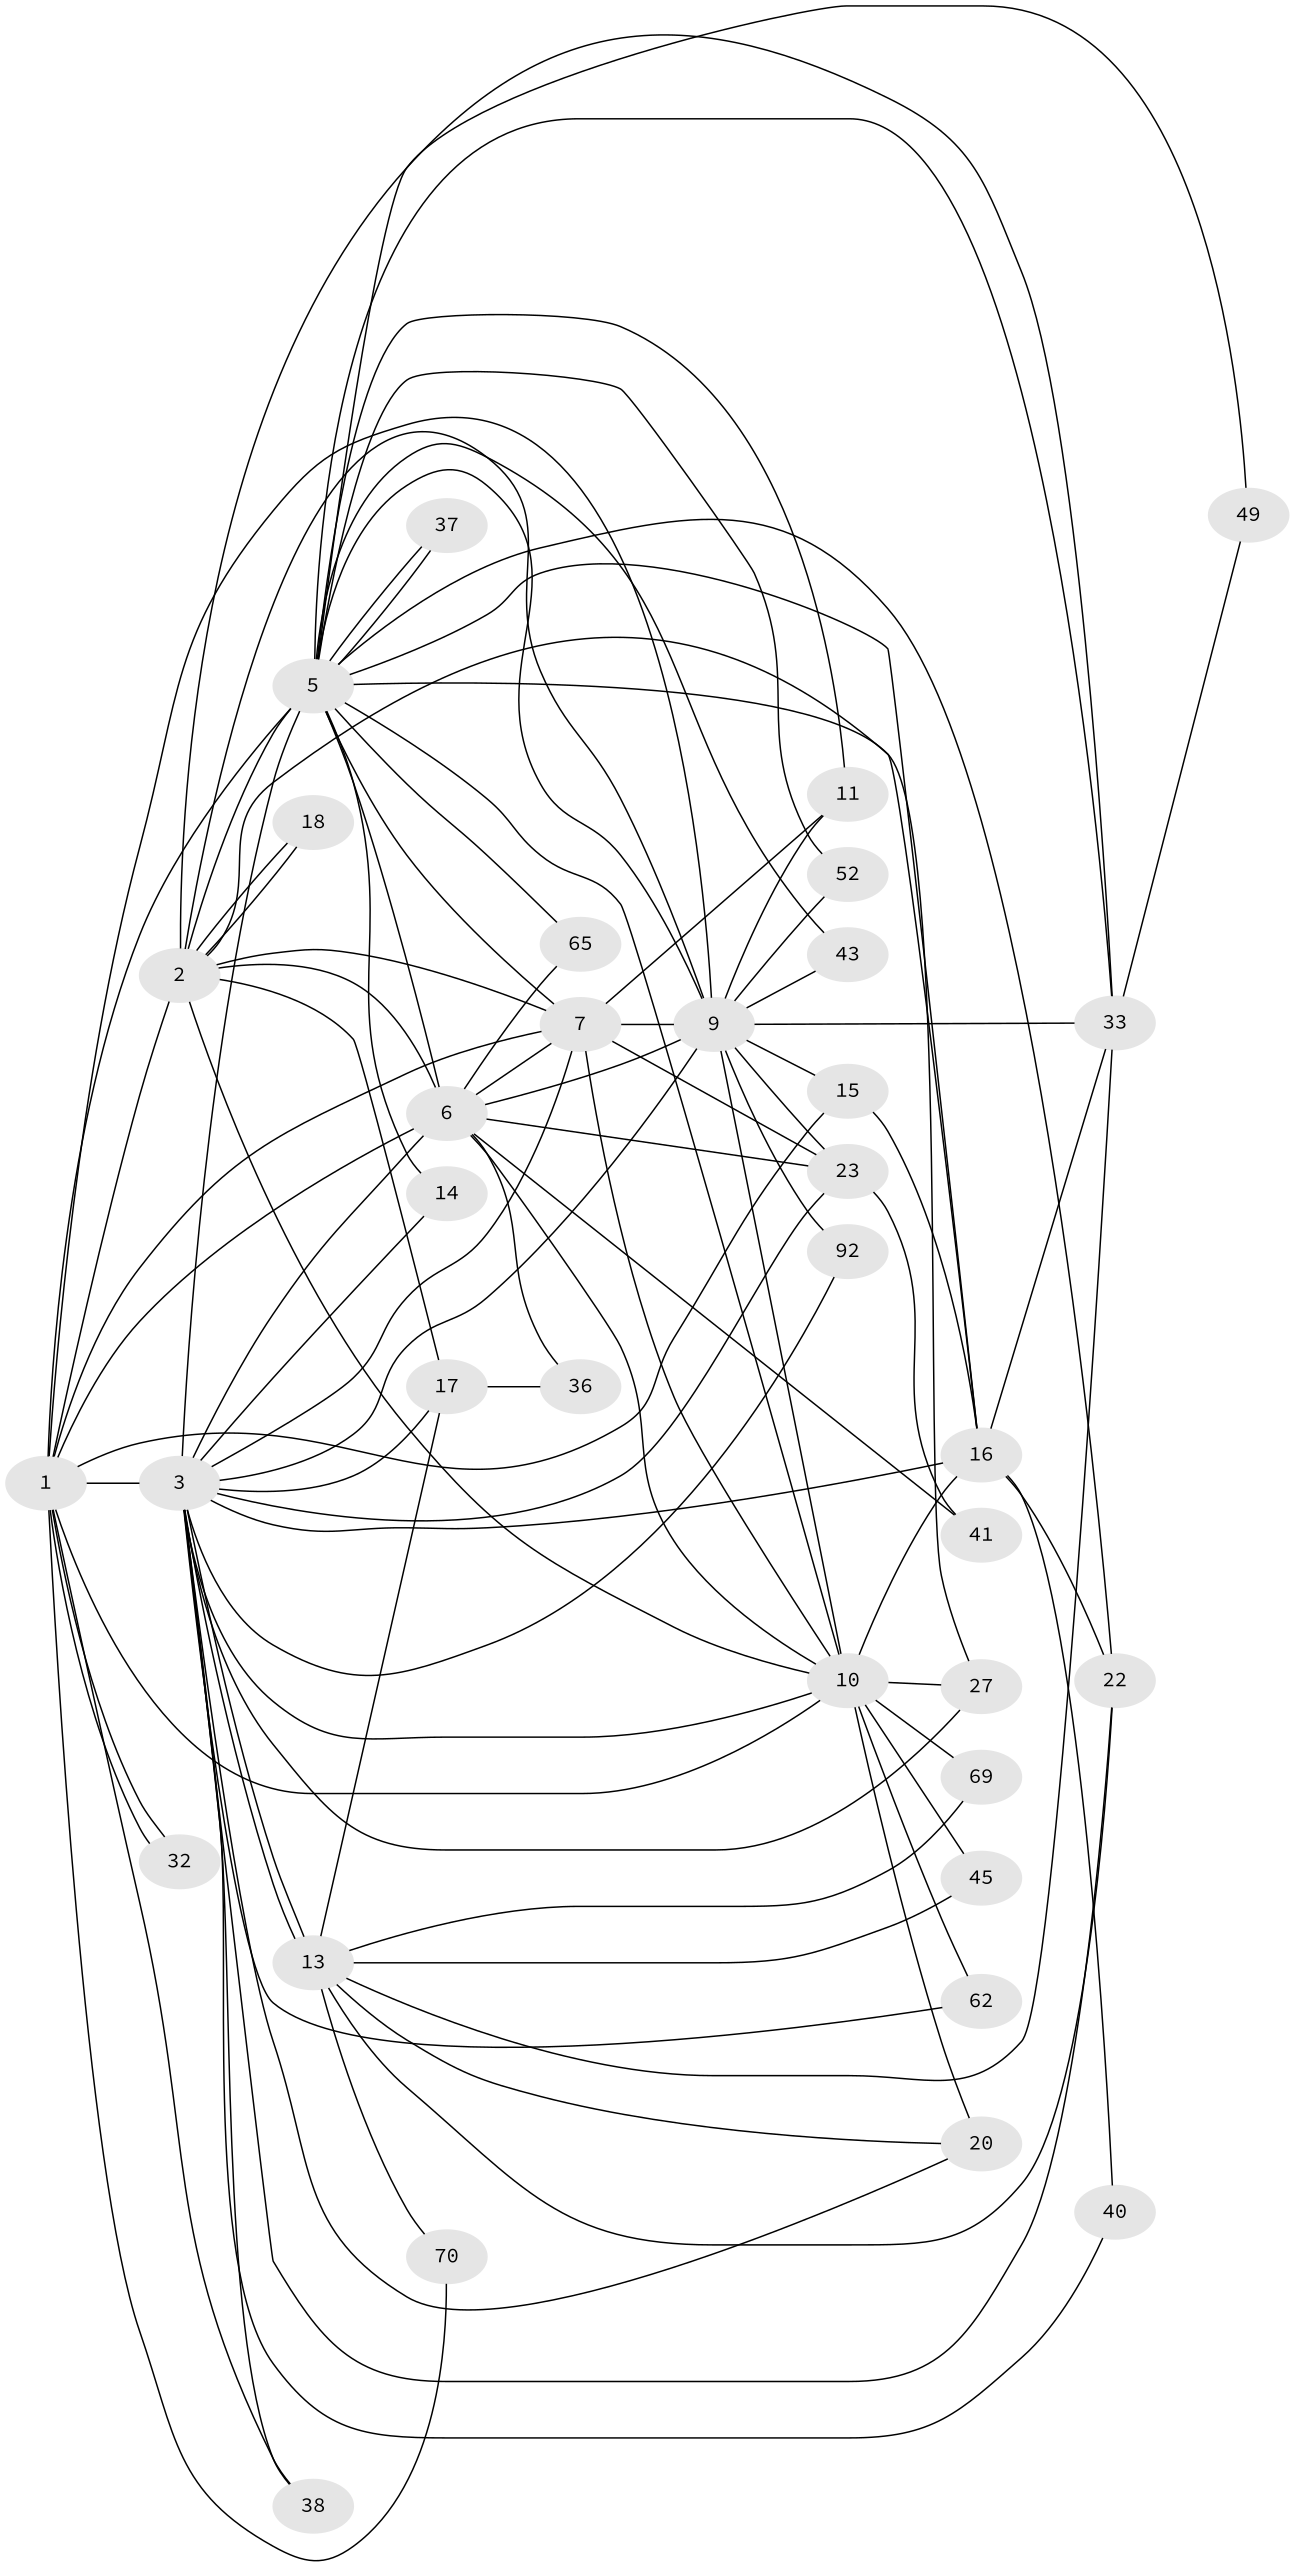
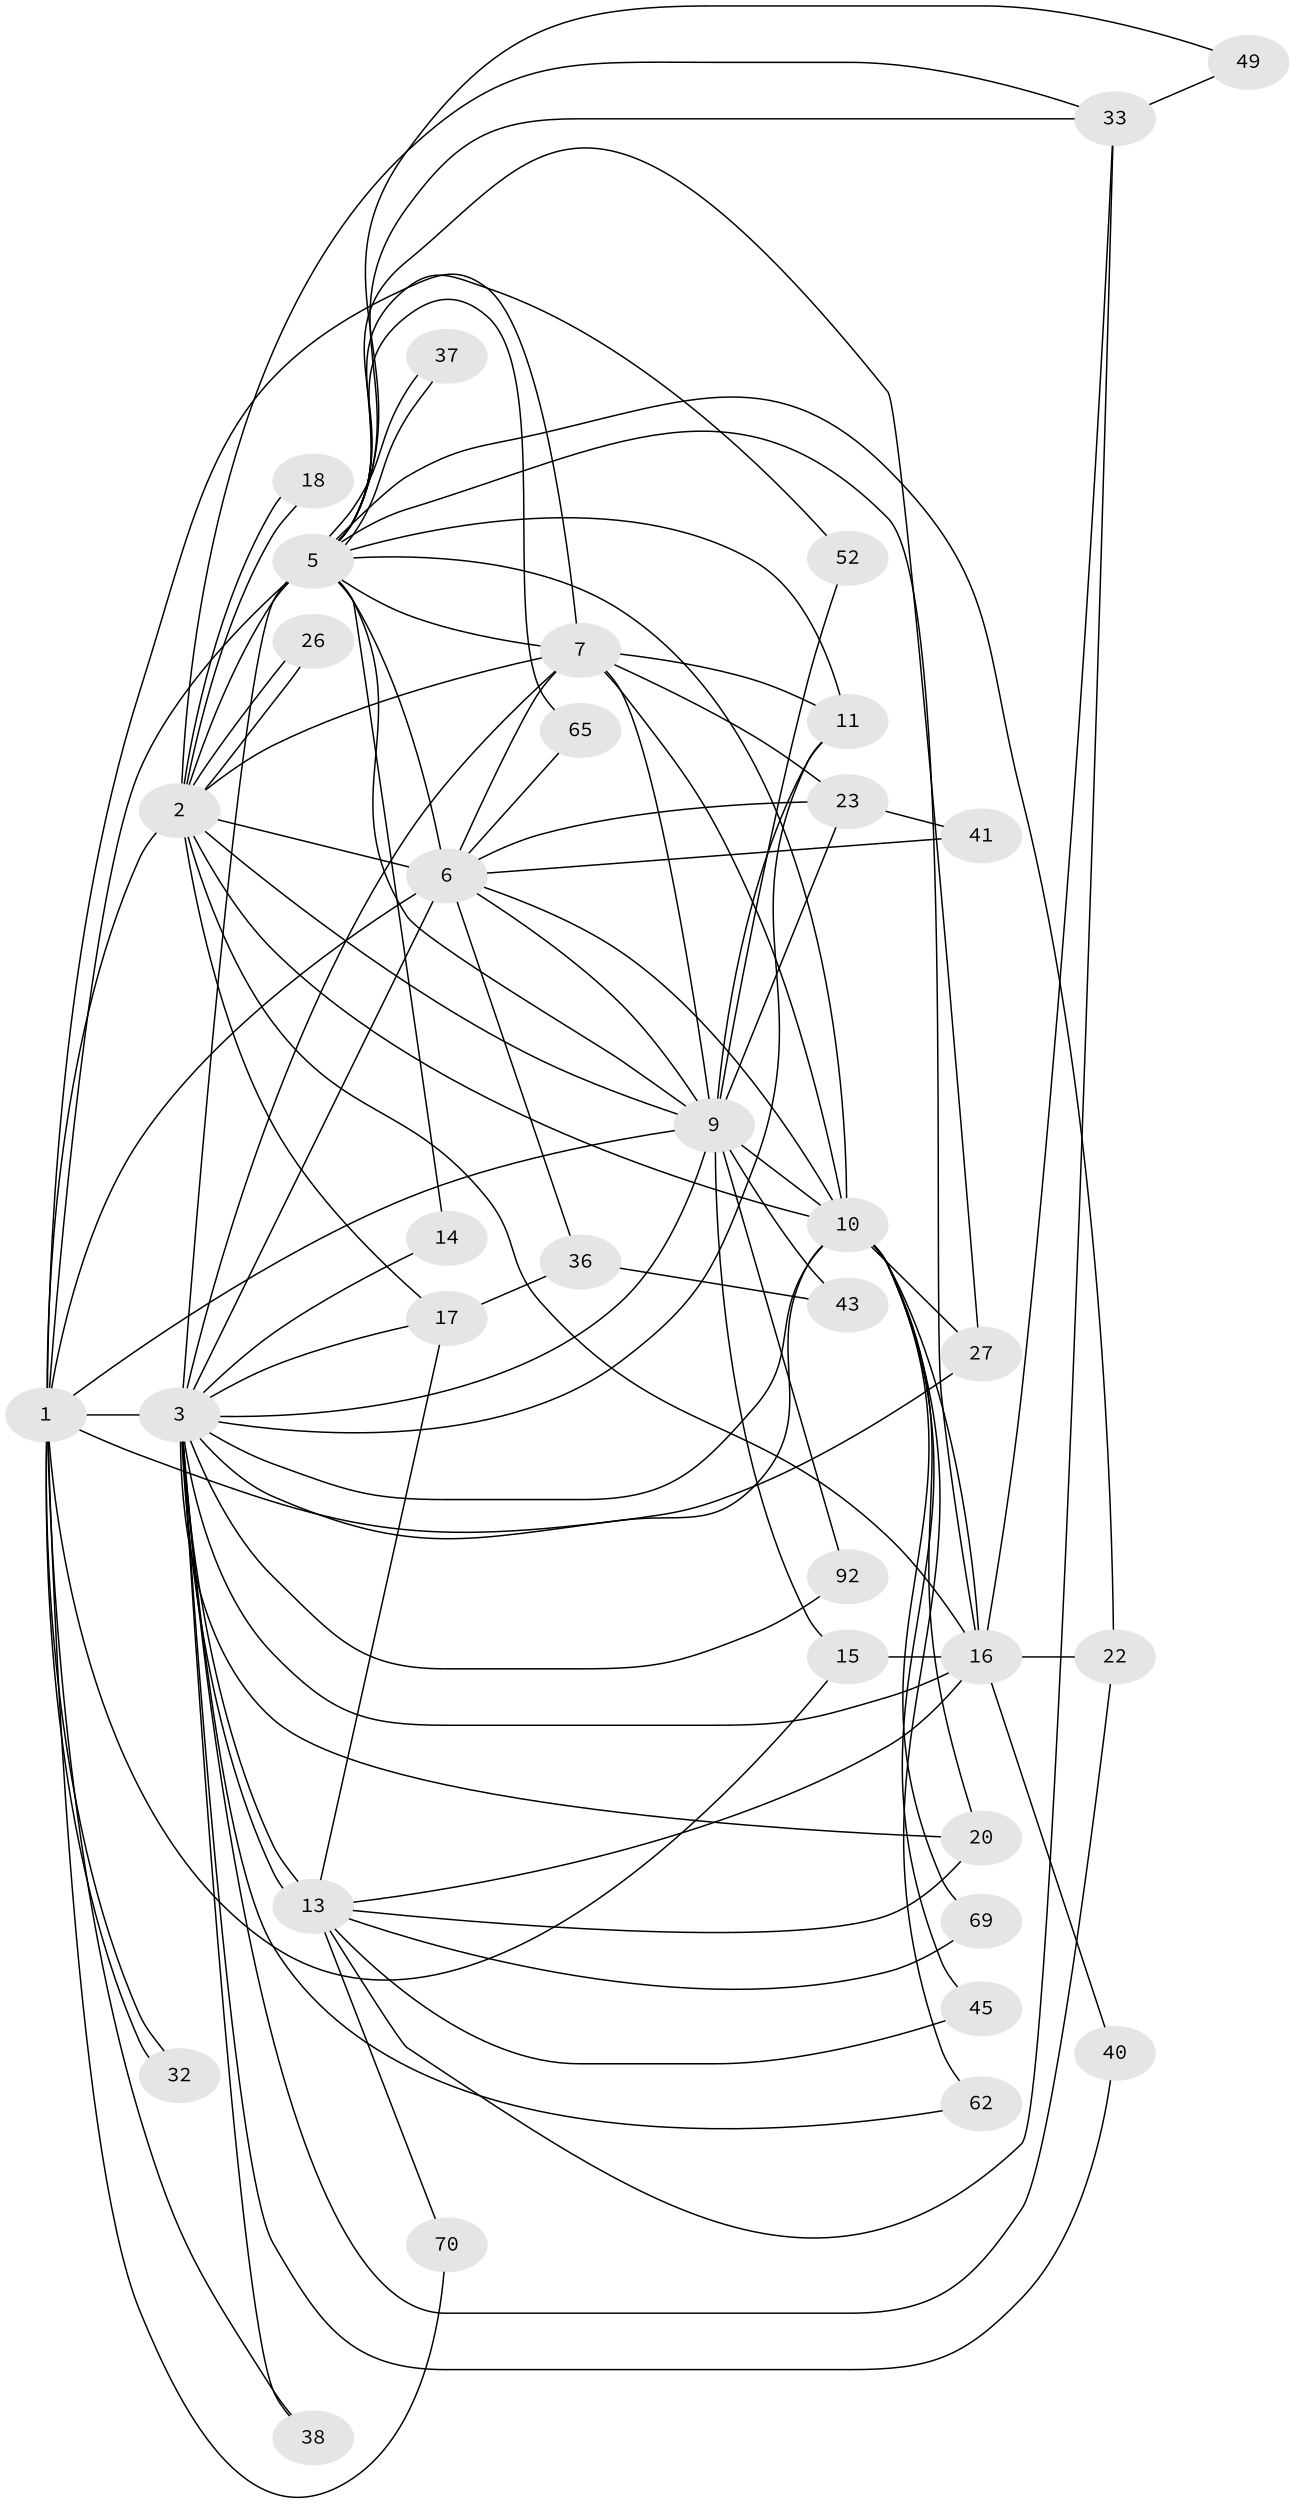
(582, 526) -> (733, 1287)
none -> (313, 641)
(915, 1024) -> none
(592, 1489) -> (710, 1267)
(880, 2245) -> (660, 1839)
